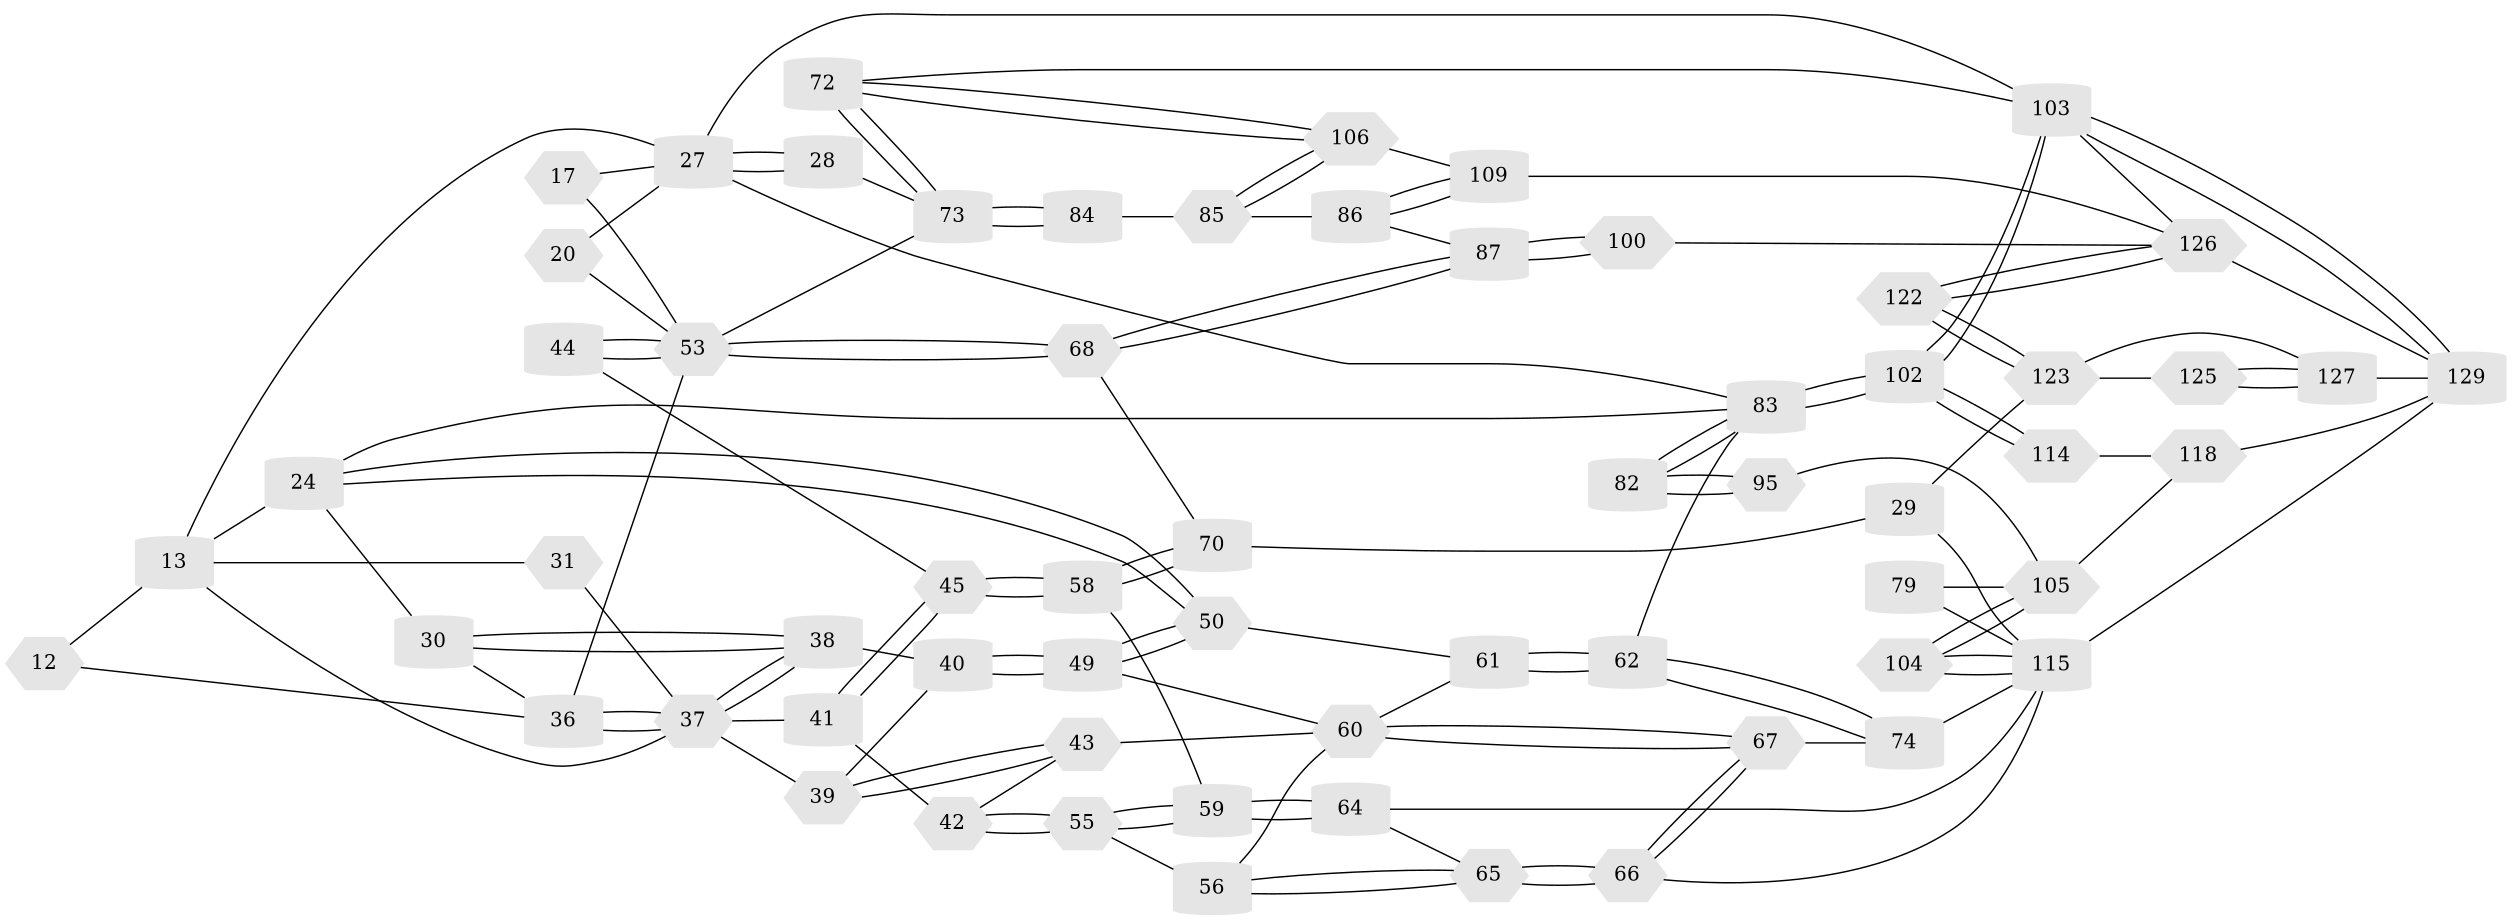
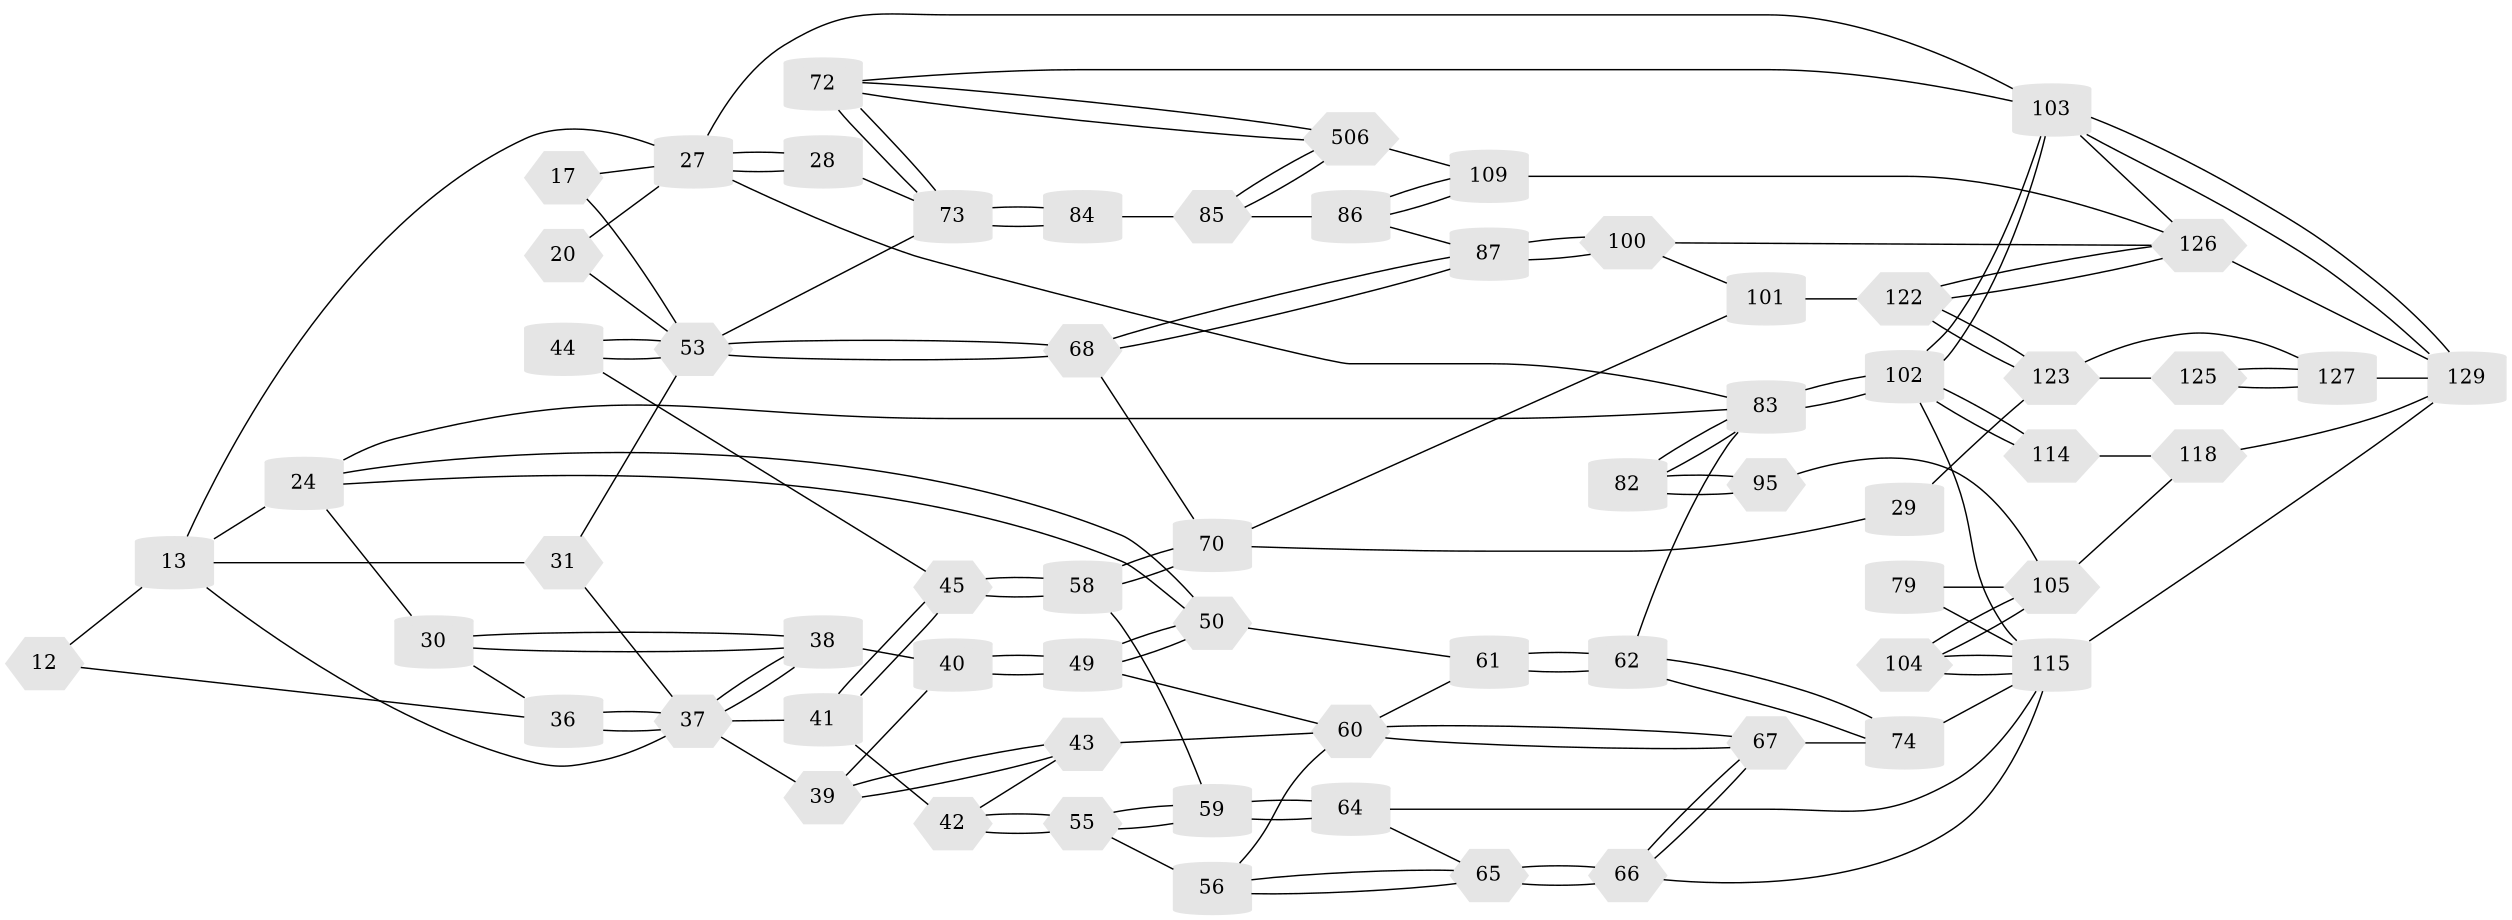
(1351, 139) -> (1351, 139)
none -> (1766, 299)
(629, 535) -> (624, 464)
(1973, 578) -> (1968, 523)
